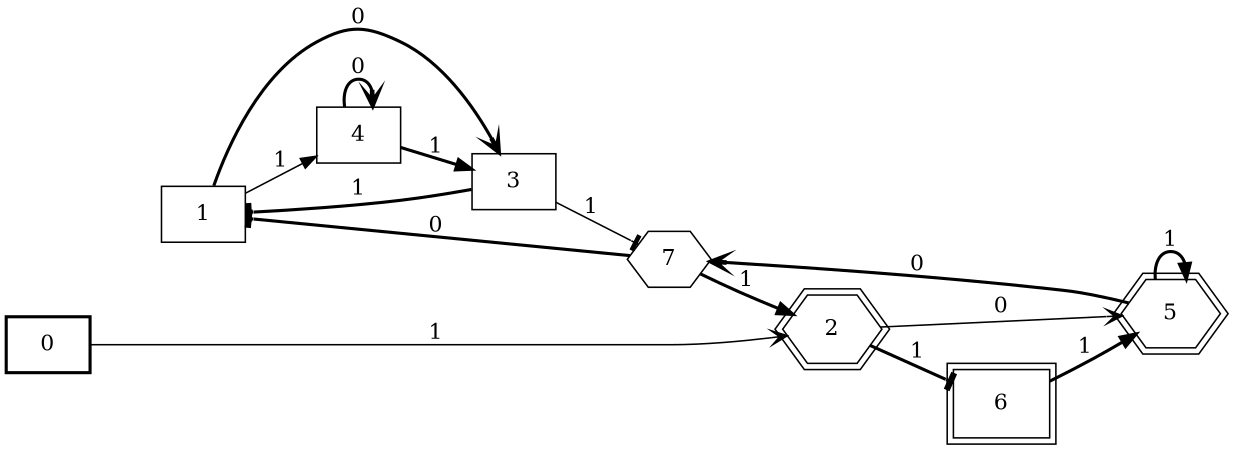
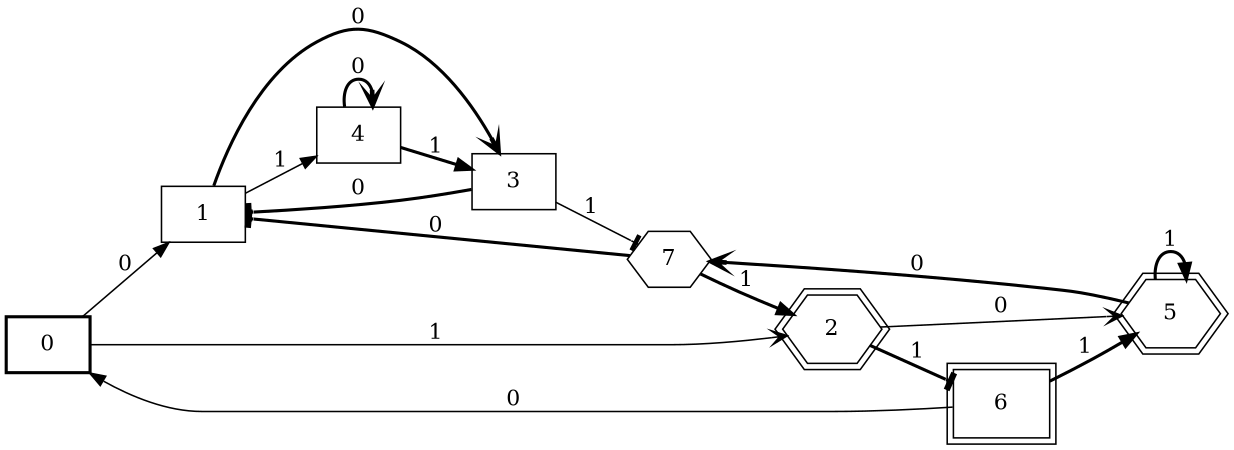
(359, 189) -> (359, 189)
none -> (120, 285)
none -> (525, 411)
